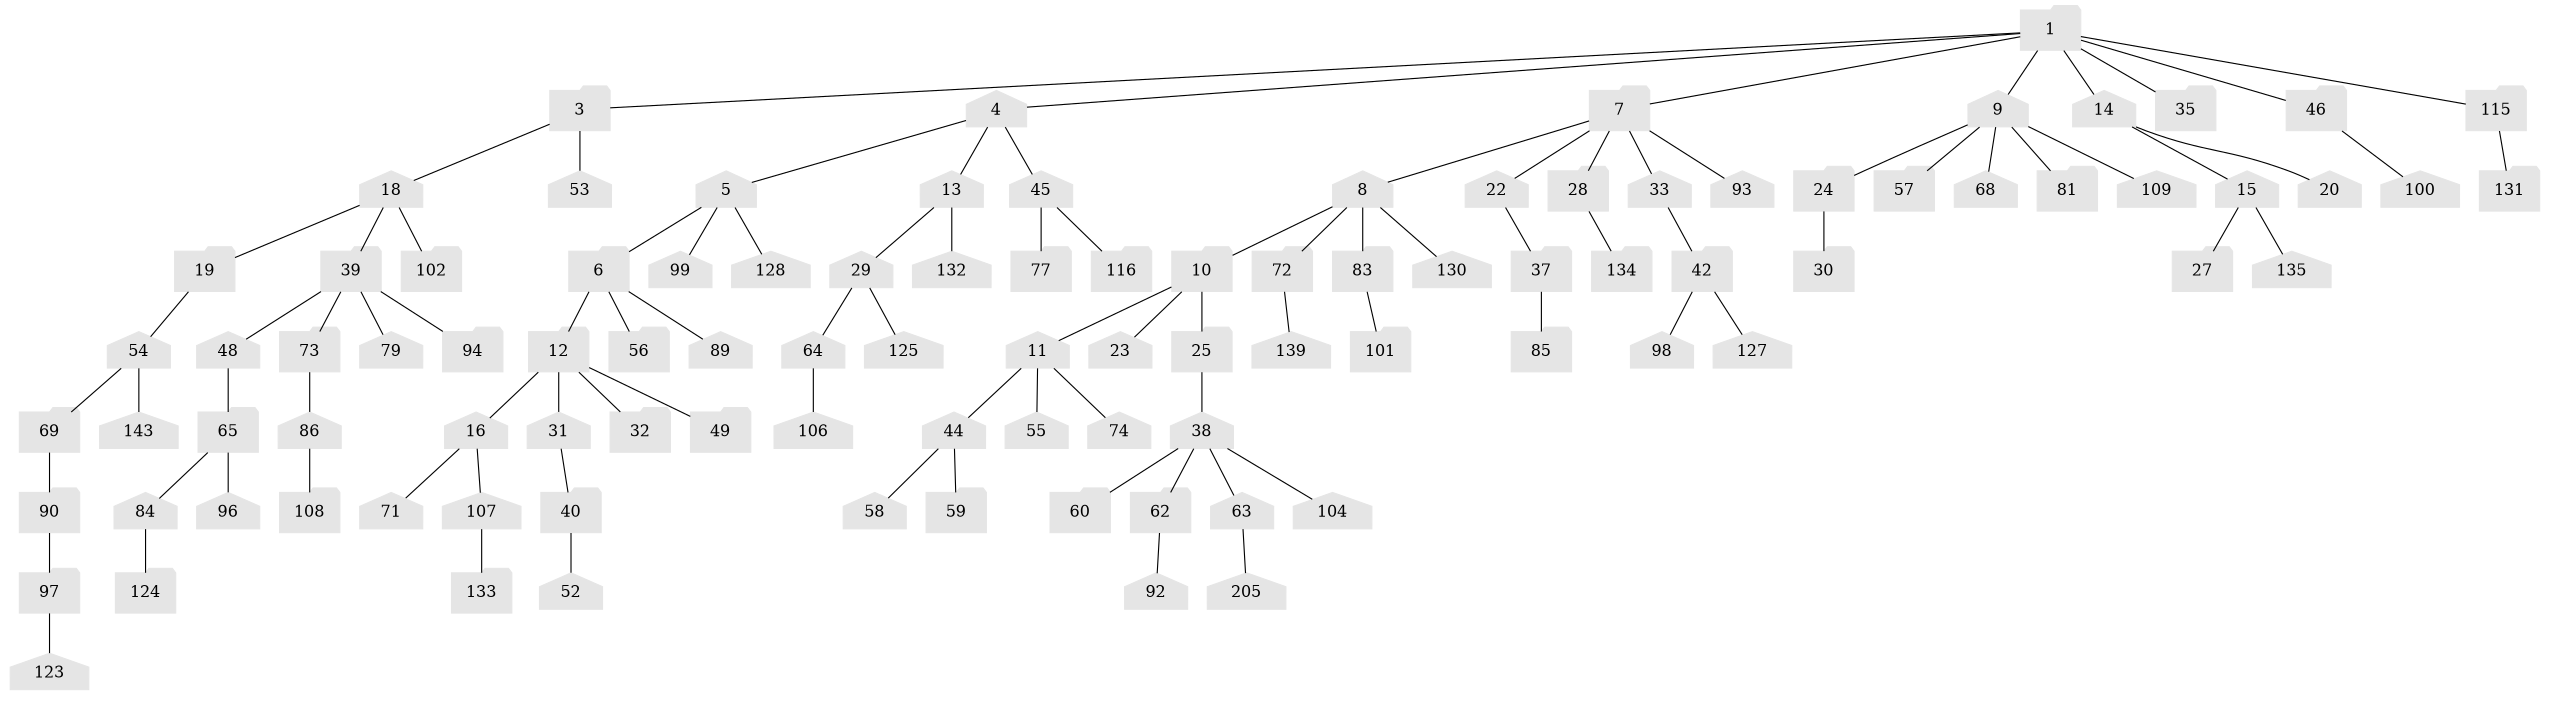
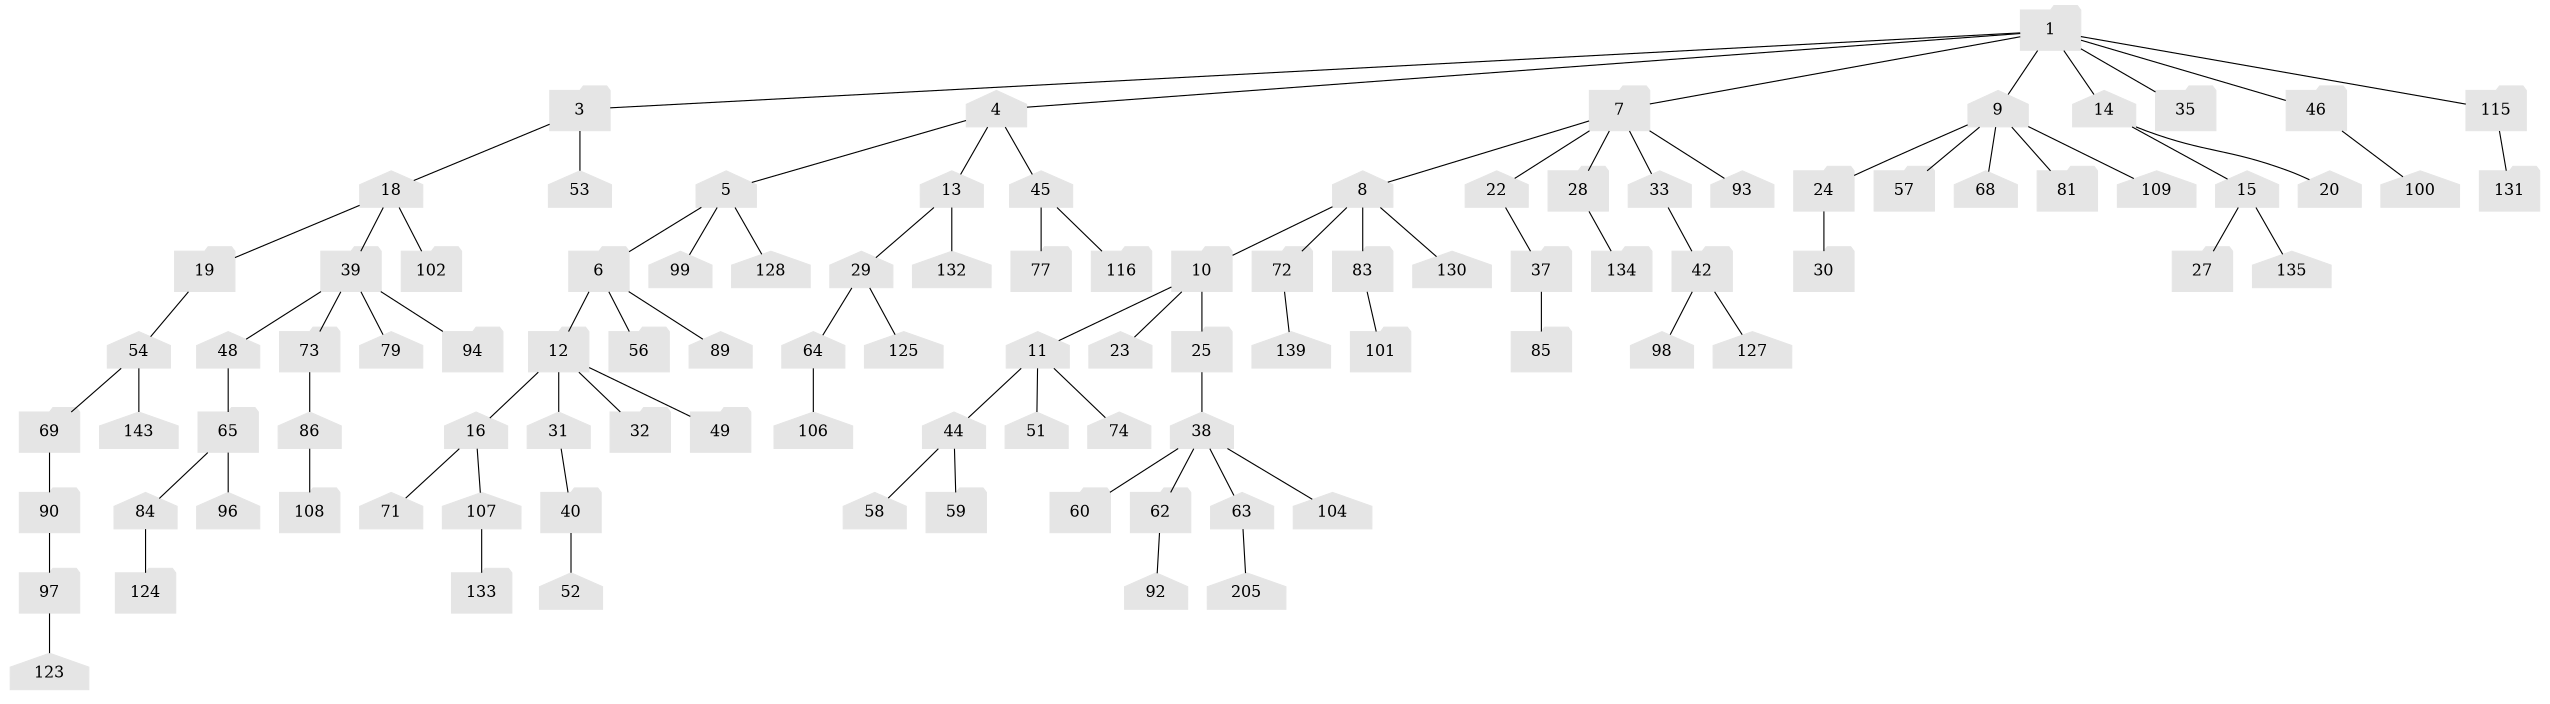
(1037, 432) -> (1037, 432)
